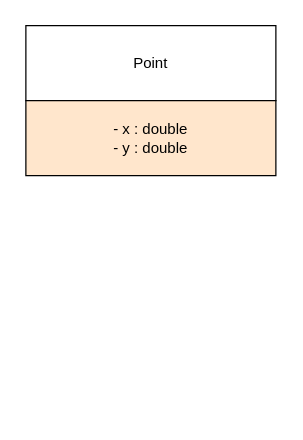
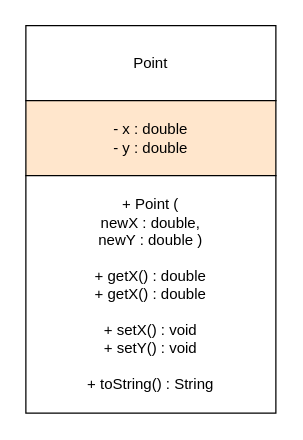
none -> (151, 294)
